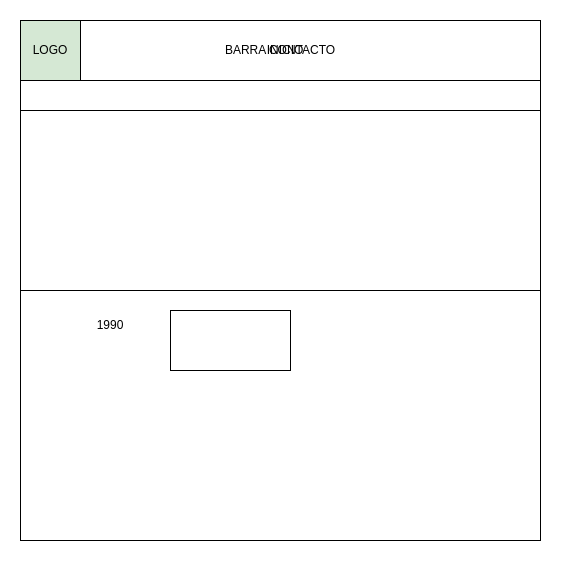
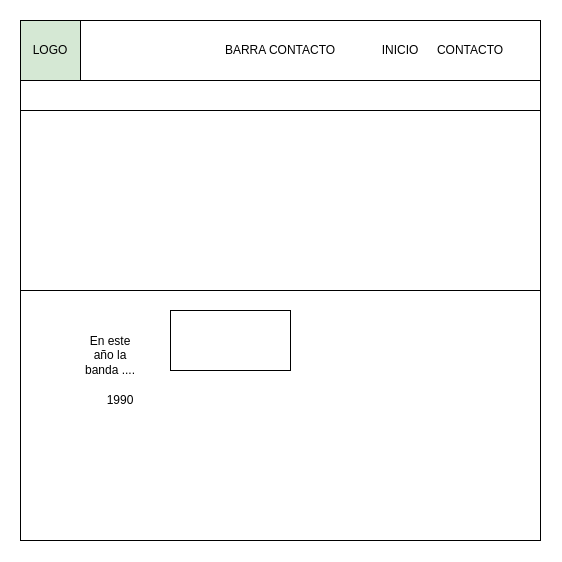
(286, 51) -> (401, 51)
none -> (471, 51)
(111, 326) -> (121, 401)
none -> (111, 356)
